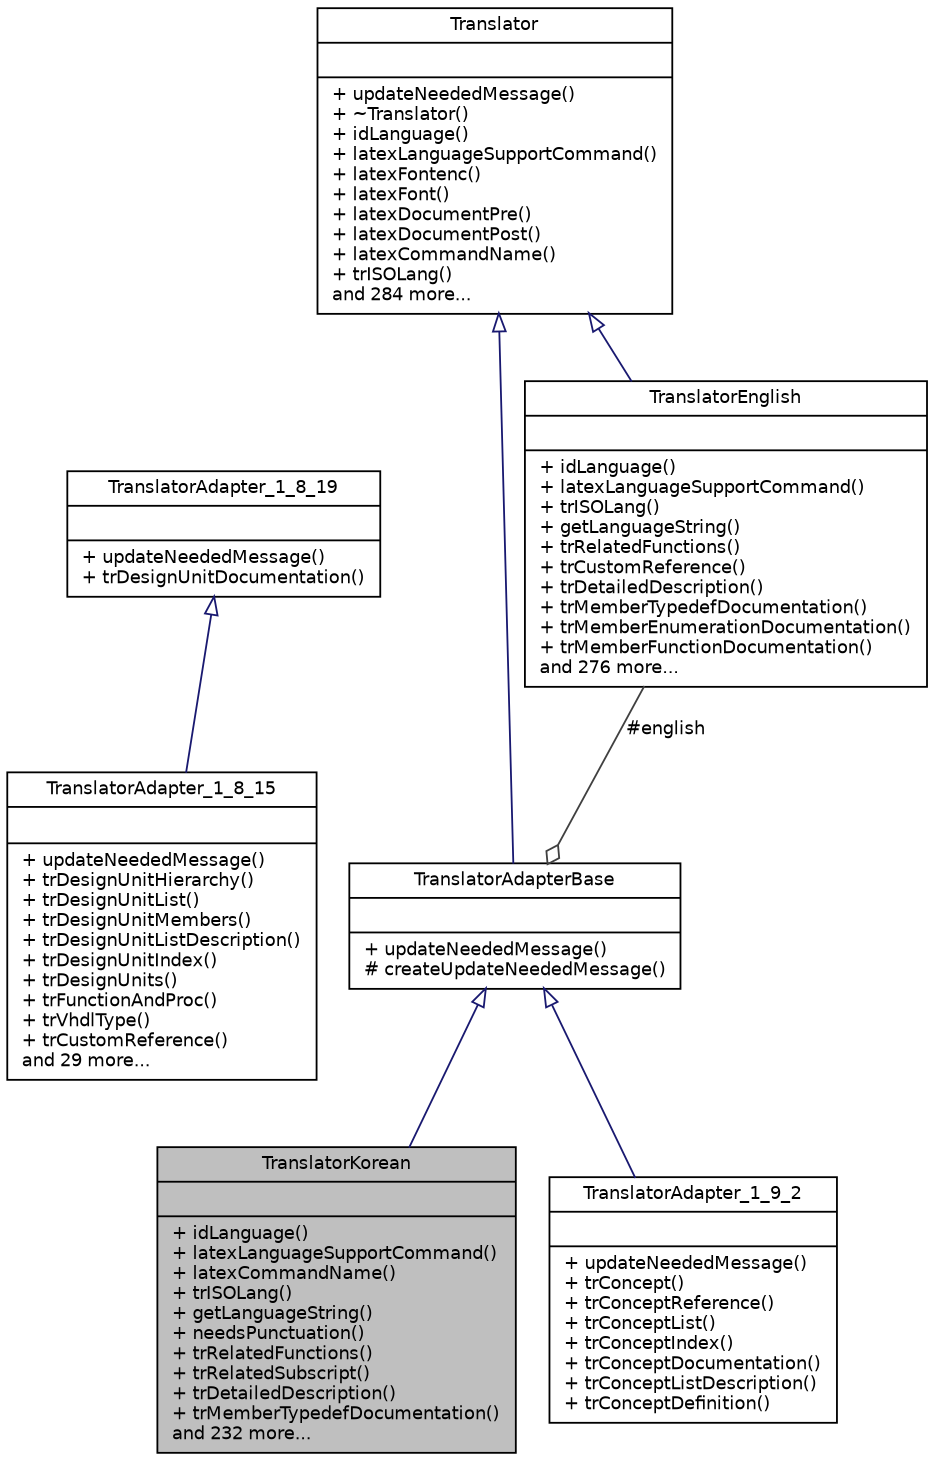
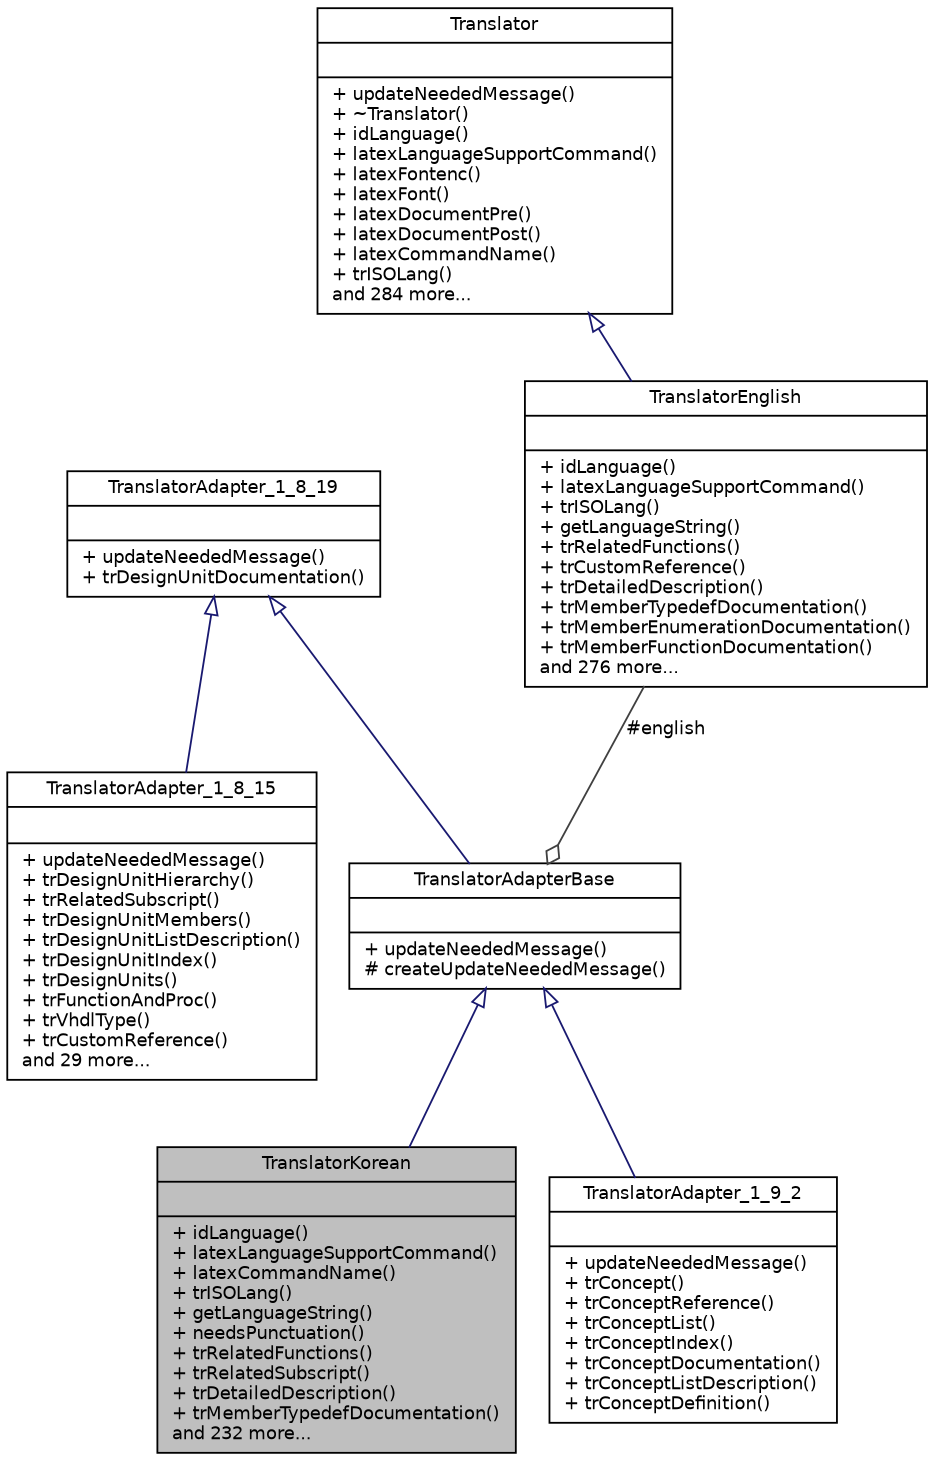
(506, 598) -> (375, 738)
(111, 901) -> (121, 901)
